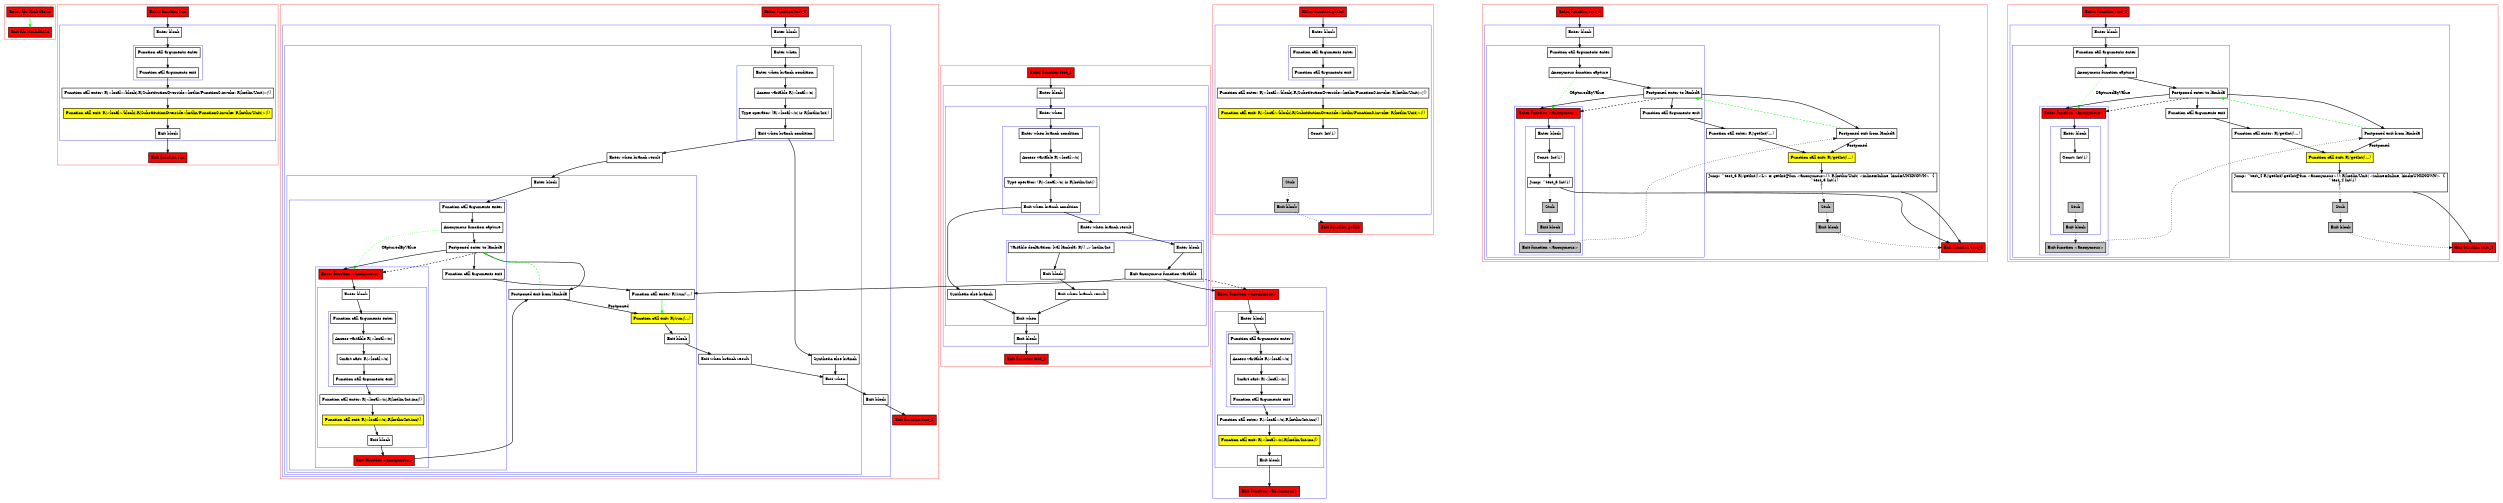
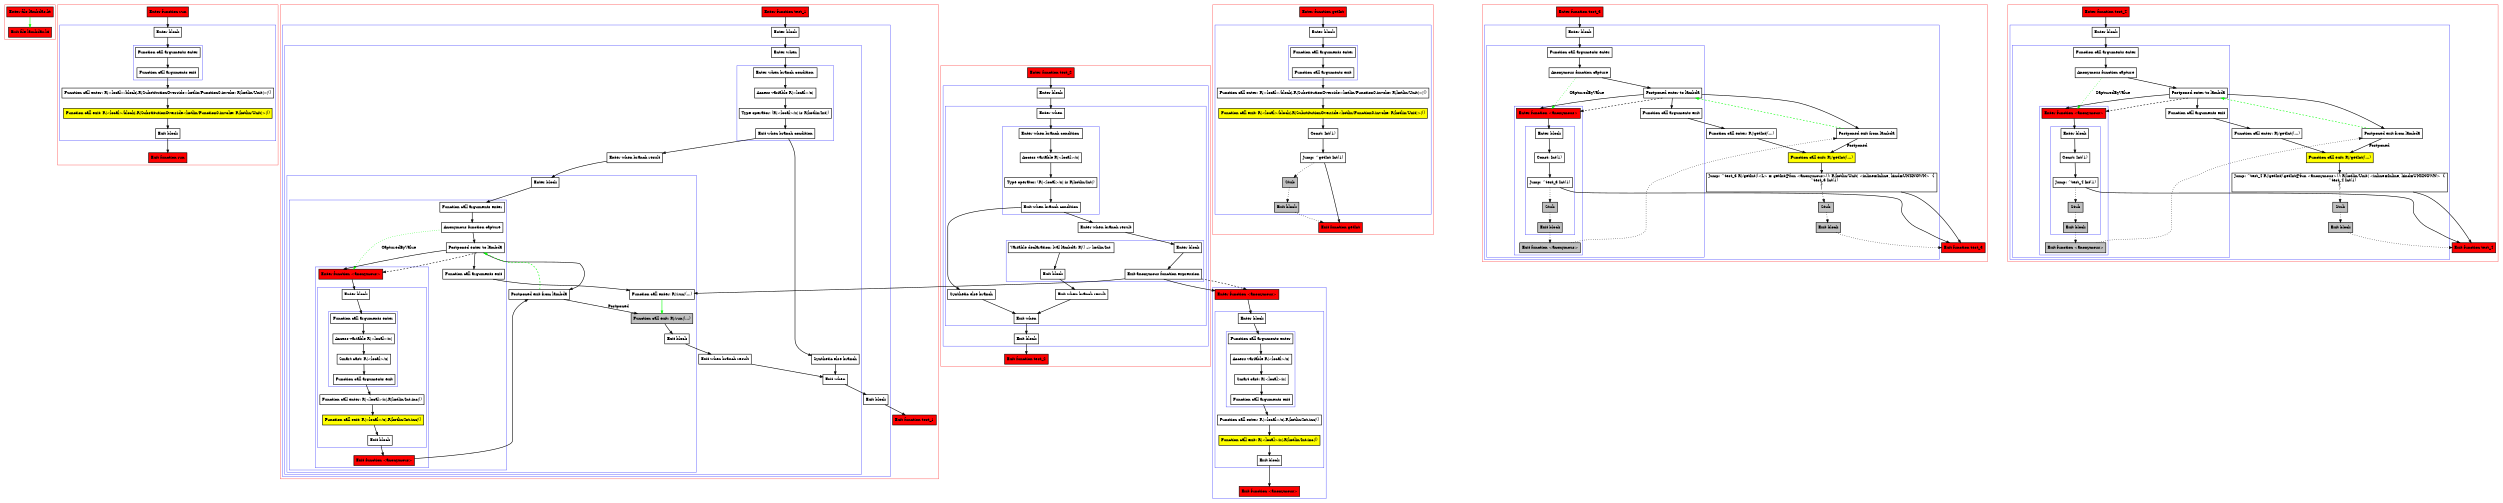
none -> (1323, 158)
none -> (2076, 182)
(1163, 274) -> (1163, 274)
(662, 319) -> (662, 319)
